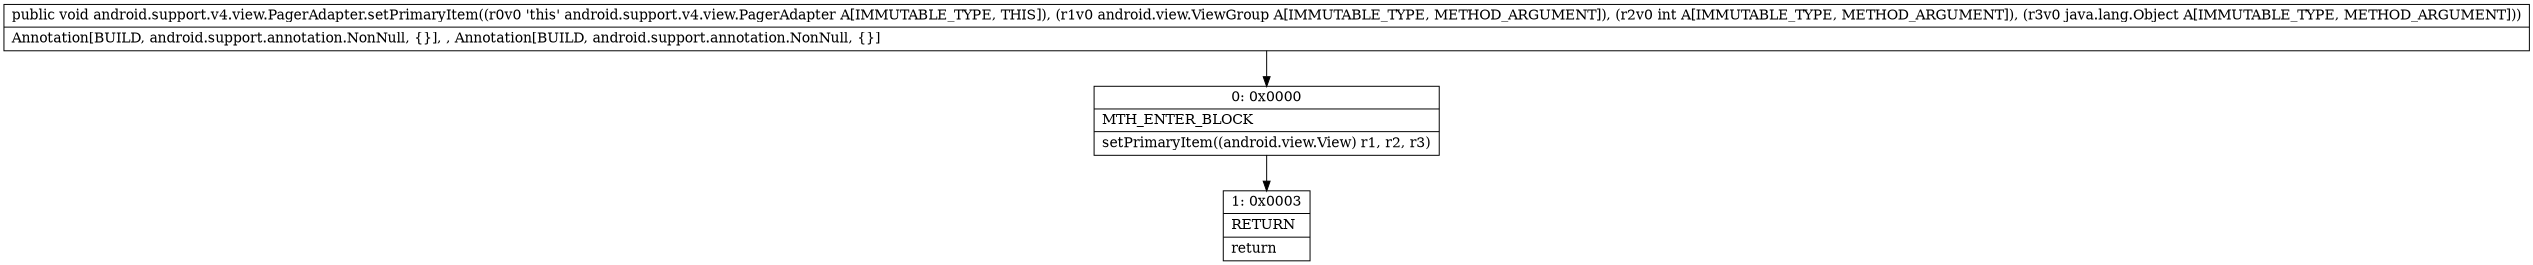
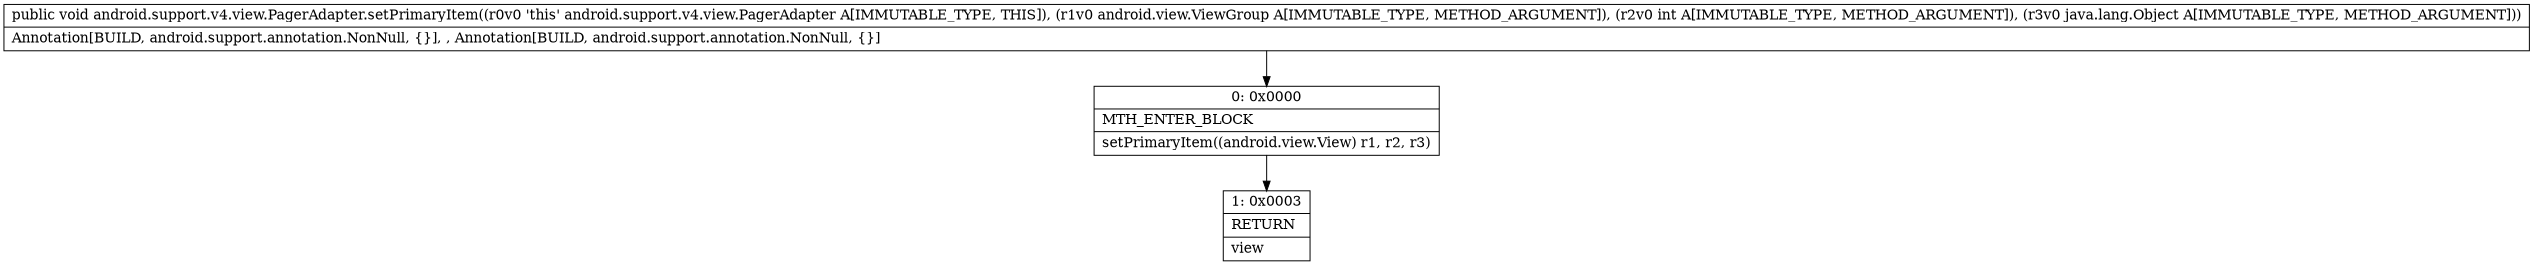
(1254, 248) -> (1248, 248)
